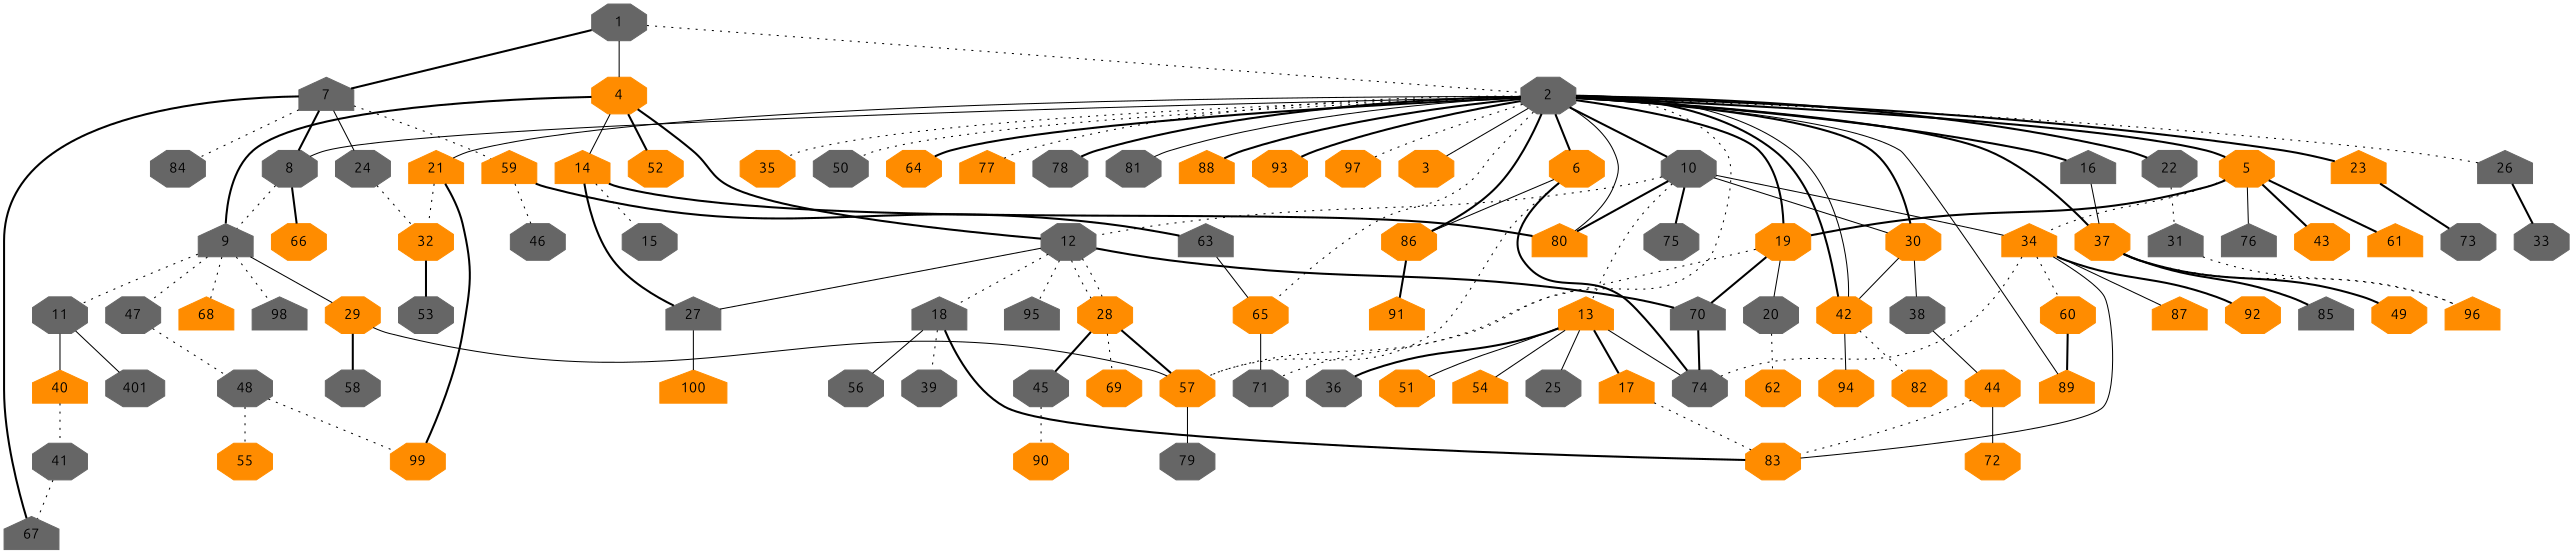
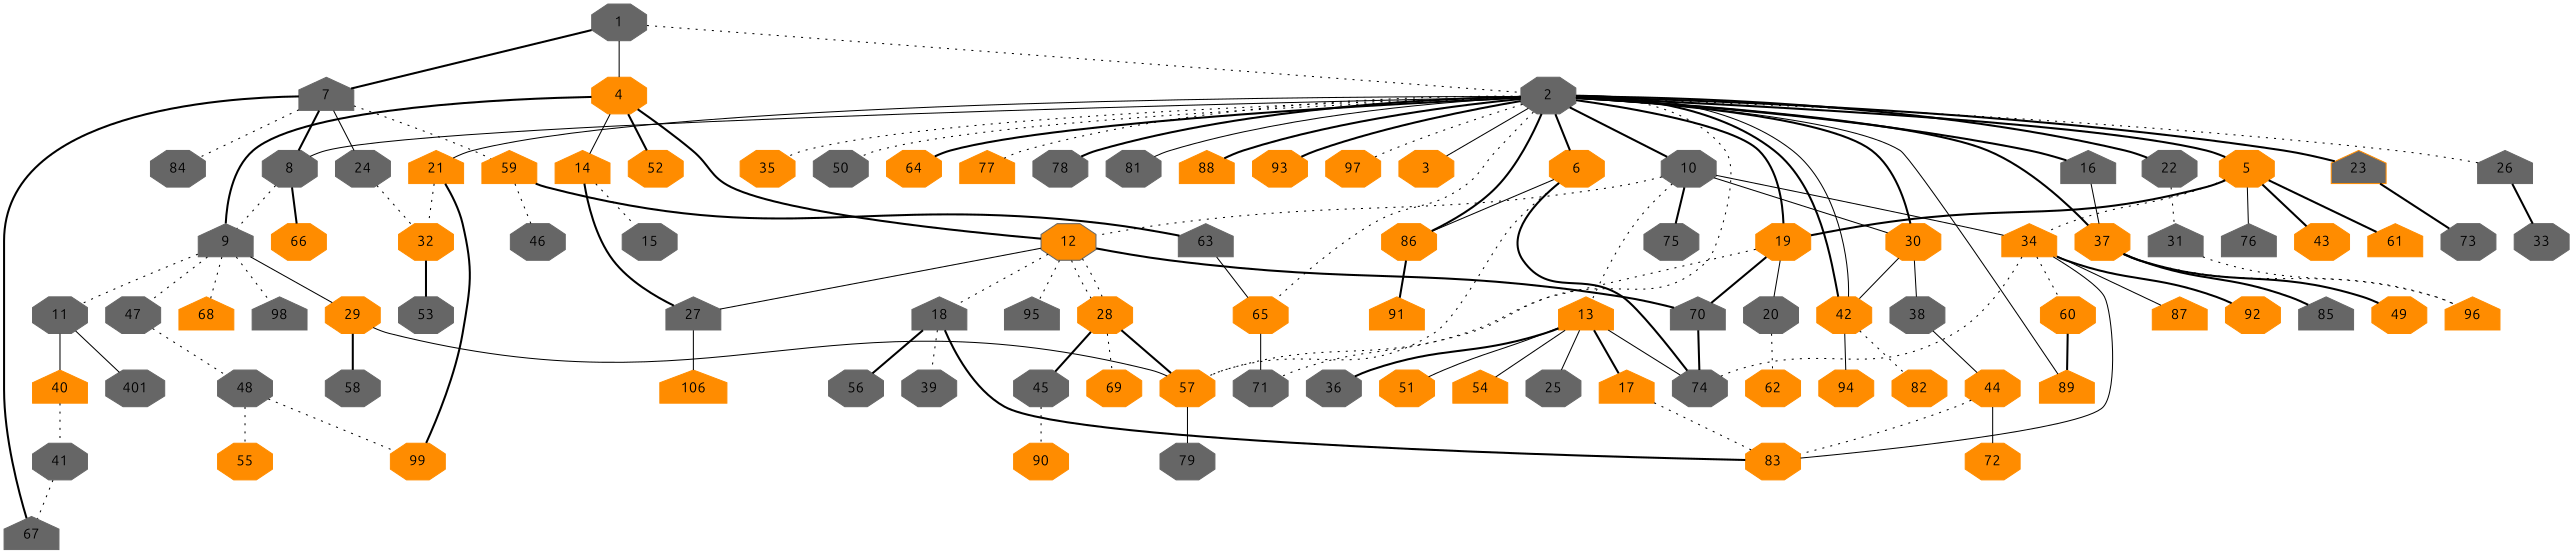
(2359, 169) -> (2359, 169)
(1069, 242) -> (1069, 242)
(1560, 242) -> none
(898, 352) -> (898, 352)
(693, 388) -> (693, 388)
